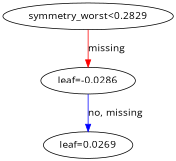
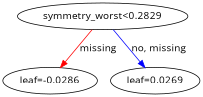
(88, 109) -> (127, 46)
